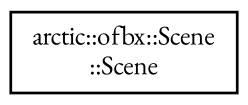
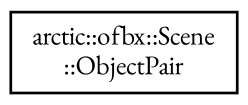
(124, 53) -> (124, 53)
